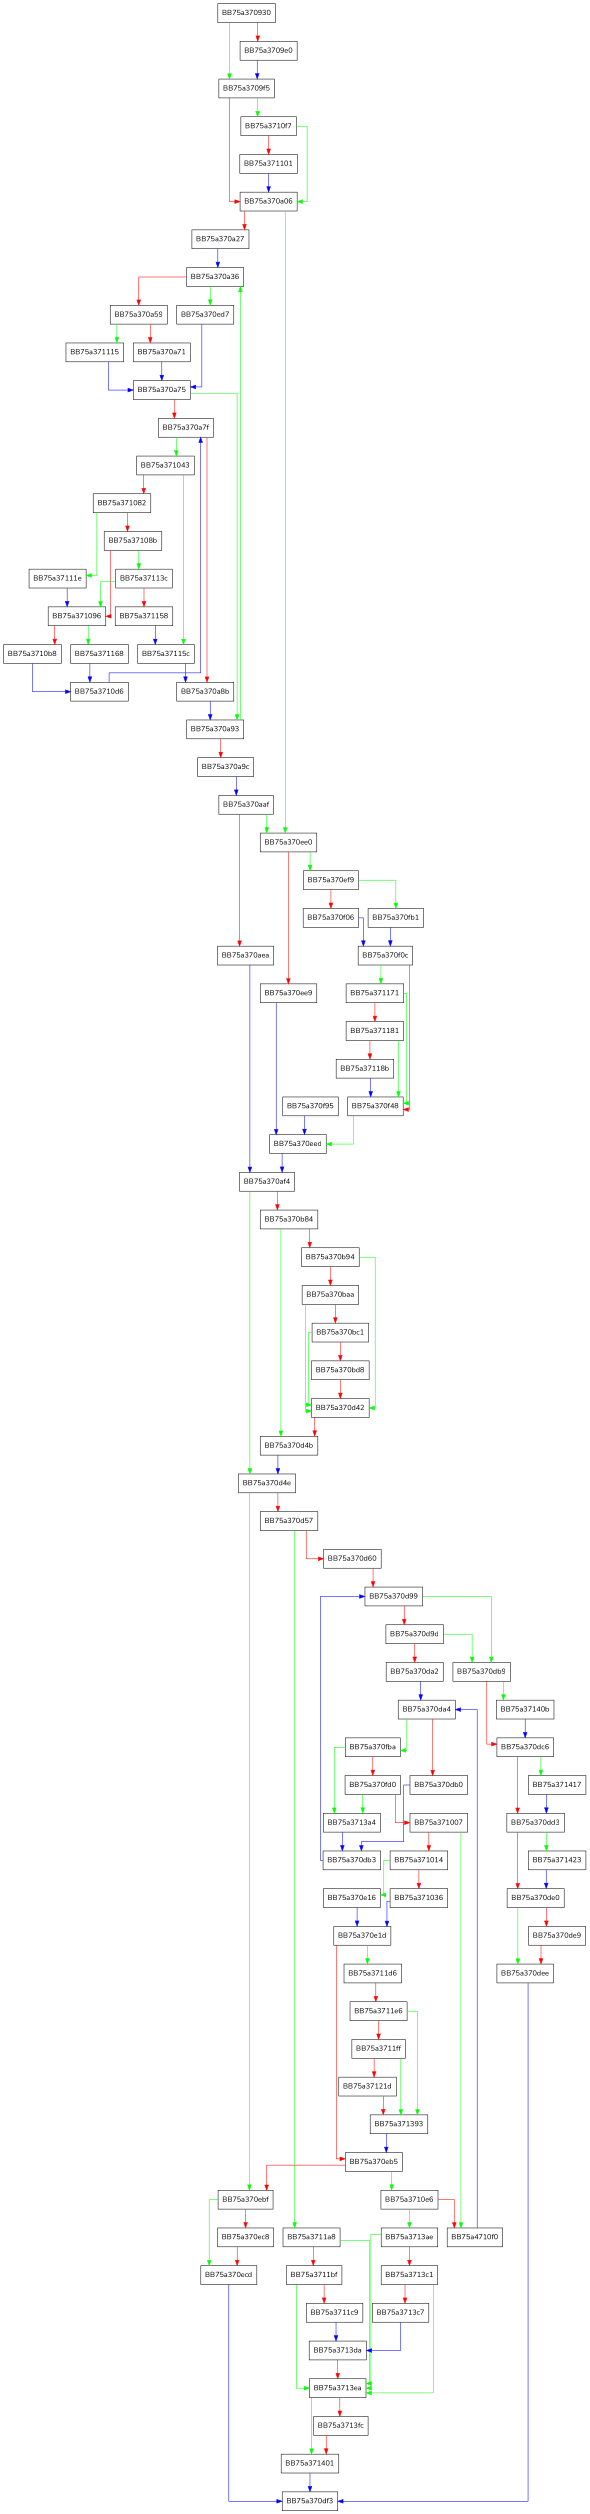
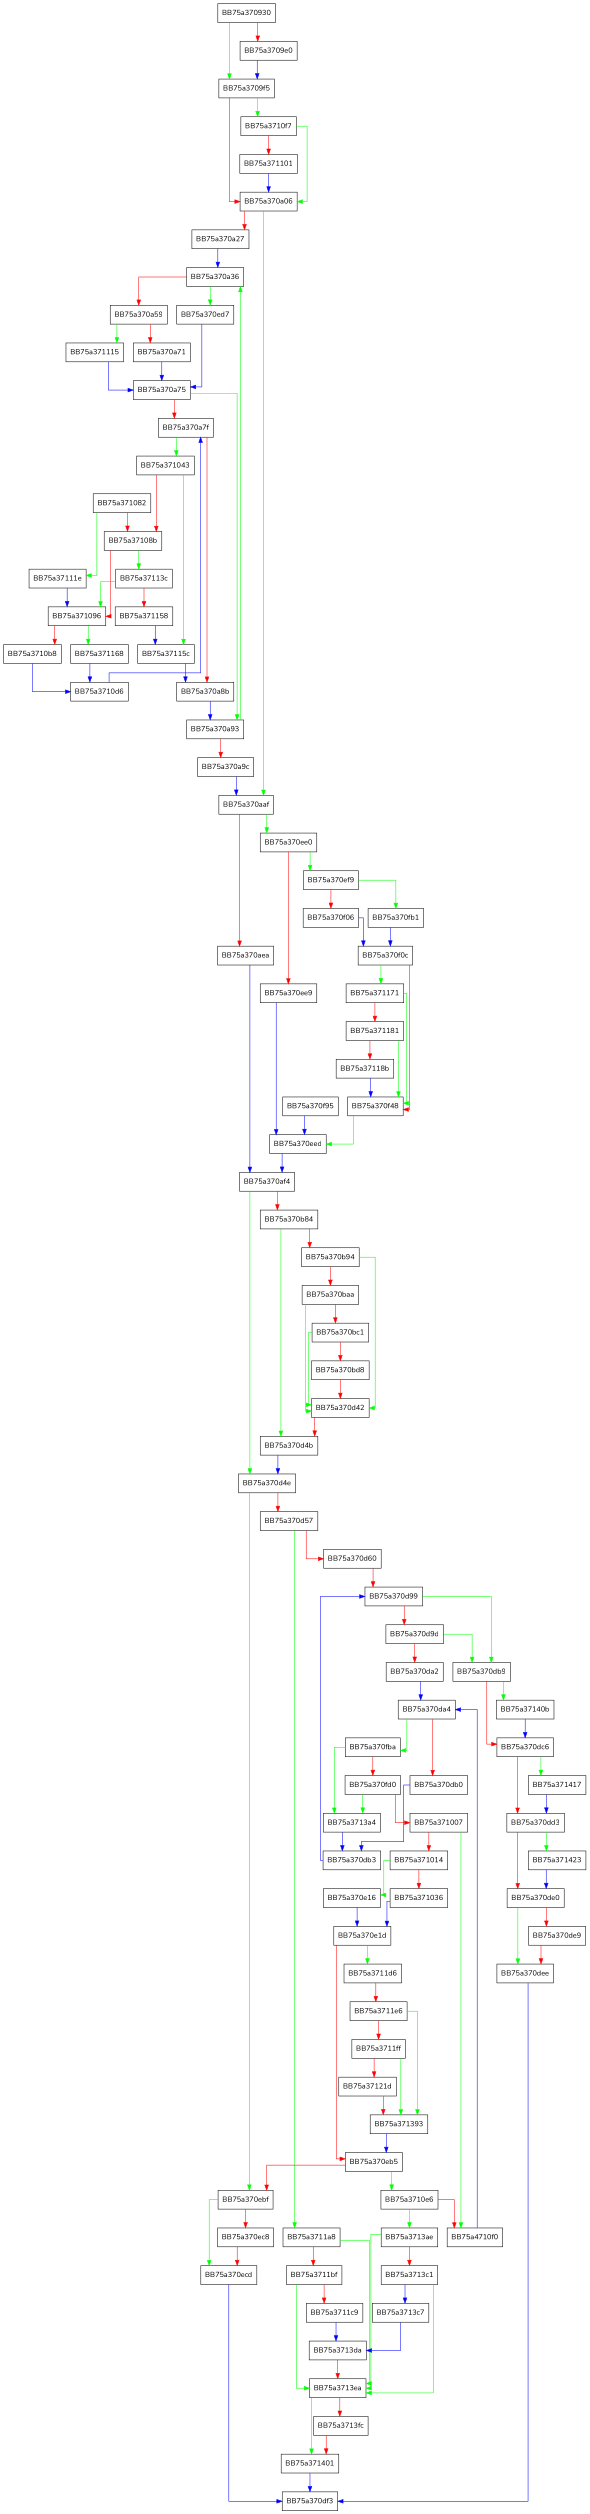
(144, 482) -> (156, 501)
(285, 519) -> (264, 501)
(405, 2291) -> (405, 2291)
